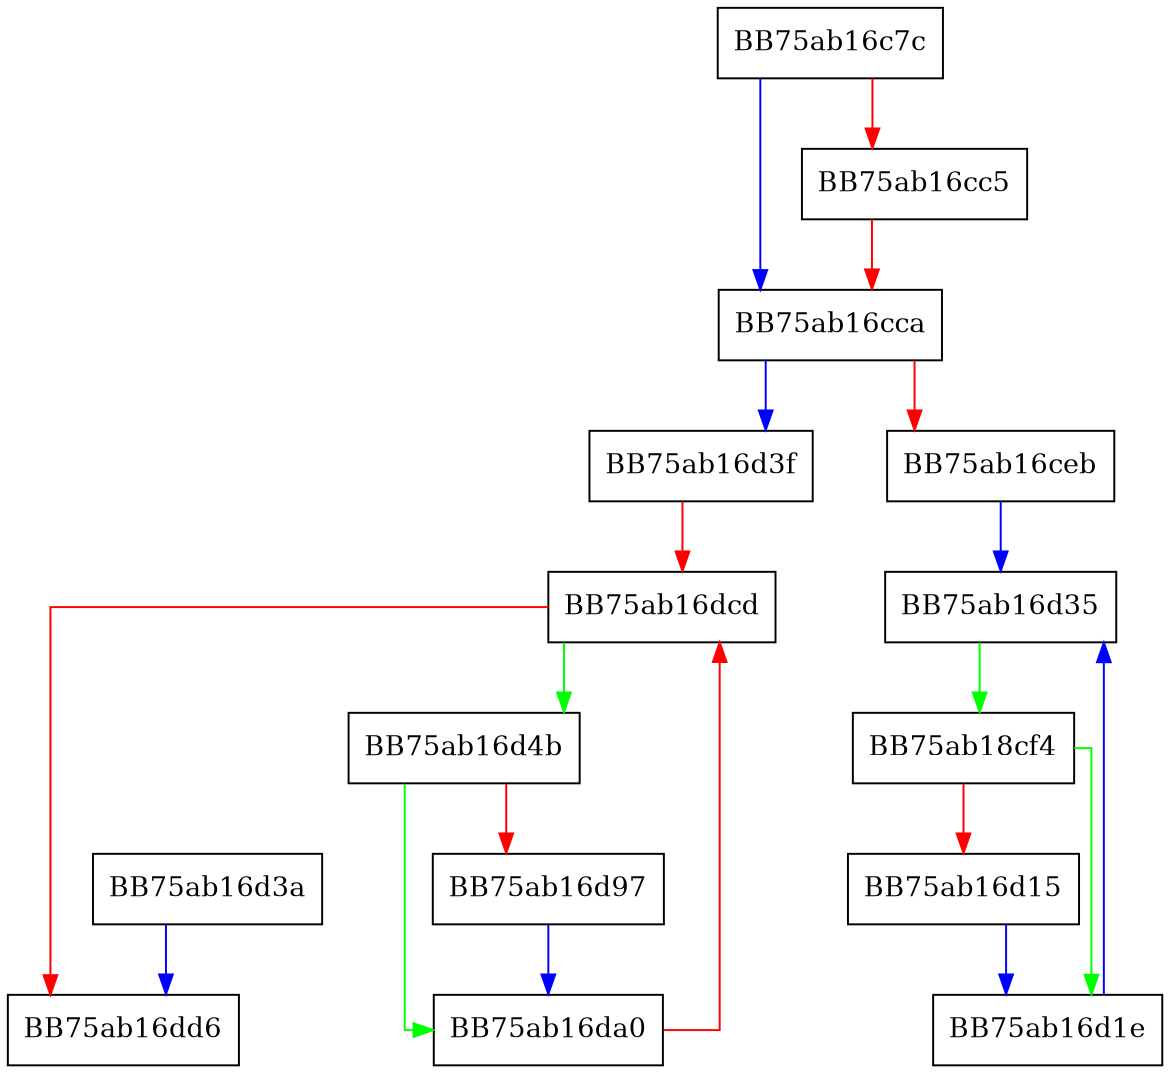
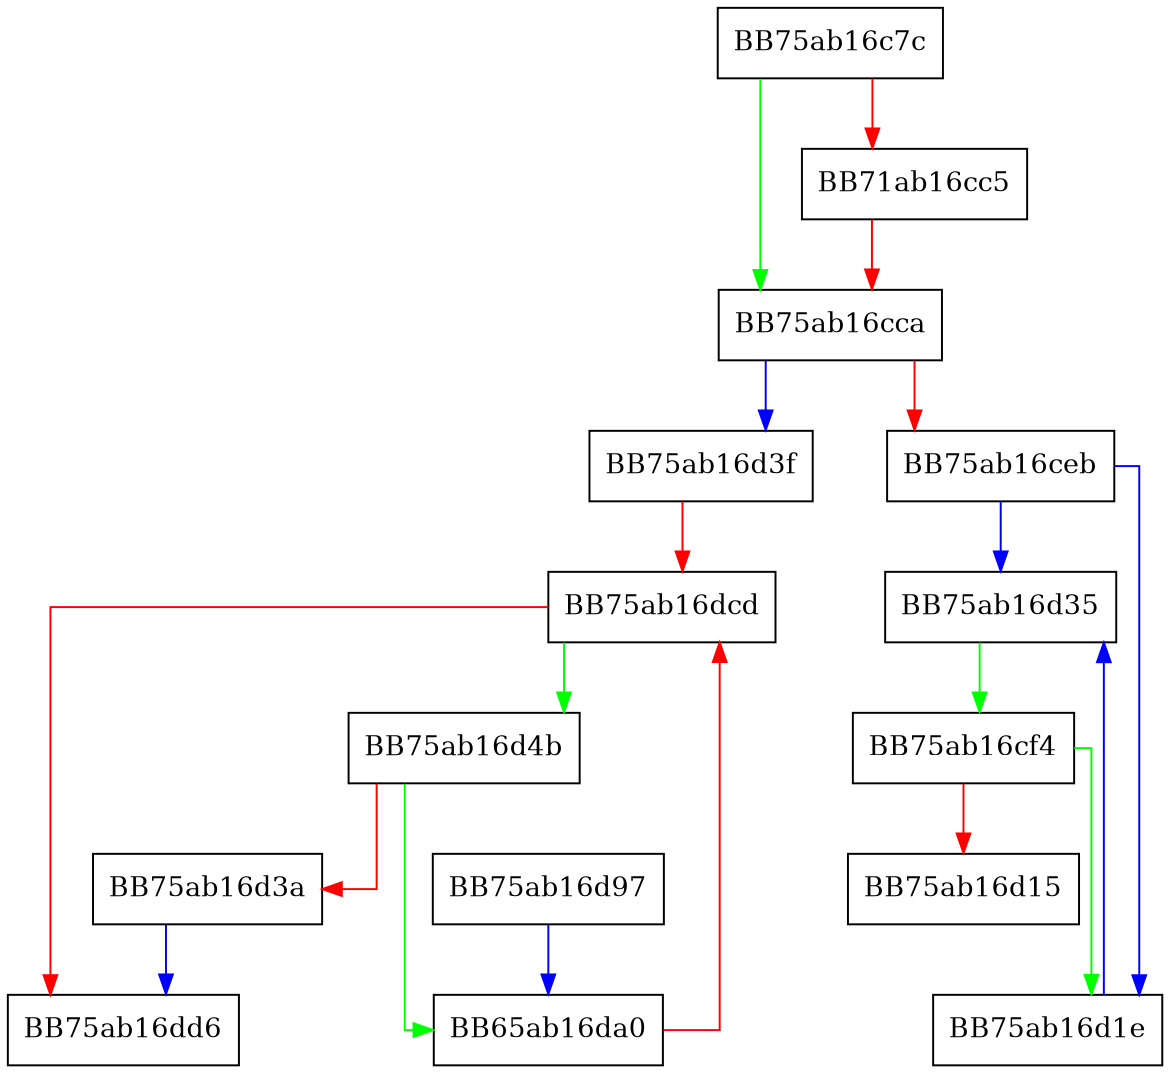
(760, 174) -> (760, 174)
(915, 184) -> (915, 184)
(964, 748) -> (964, 748)
(506, 809) -> (377, 854)
(1006, 950) -> (1139, 708)
(548, 1030) -> (548, 1030)
